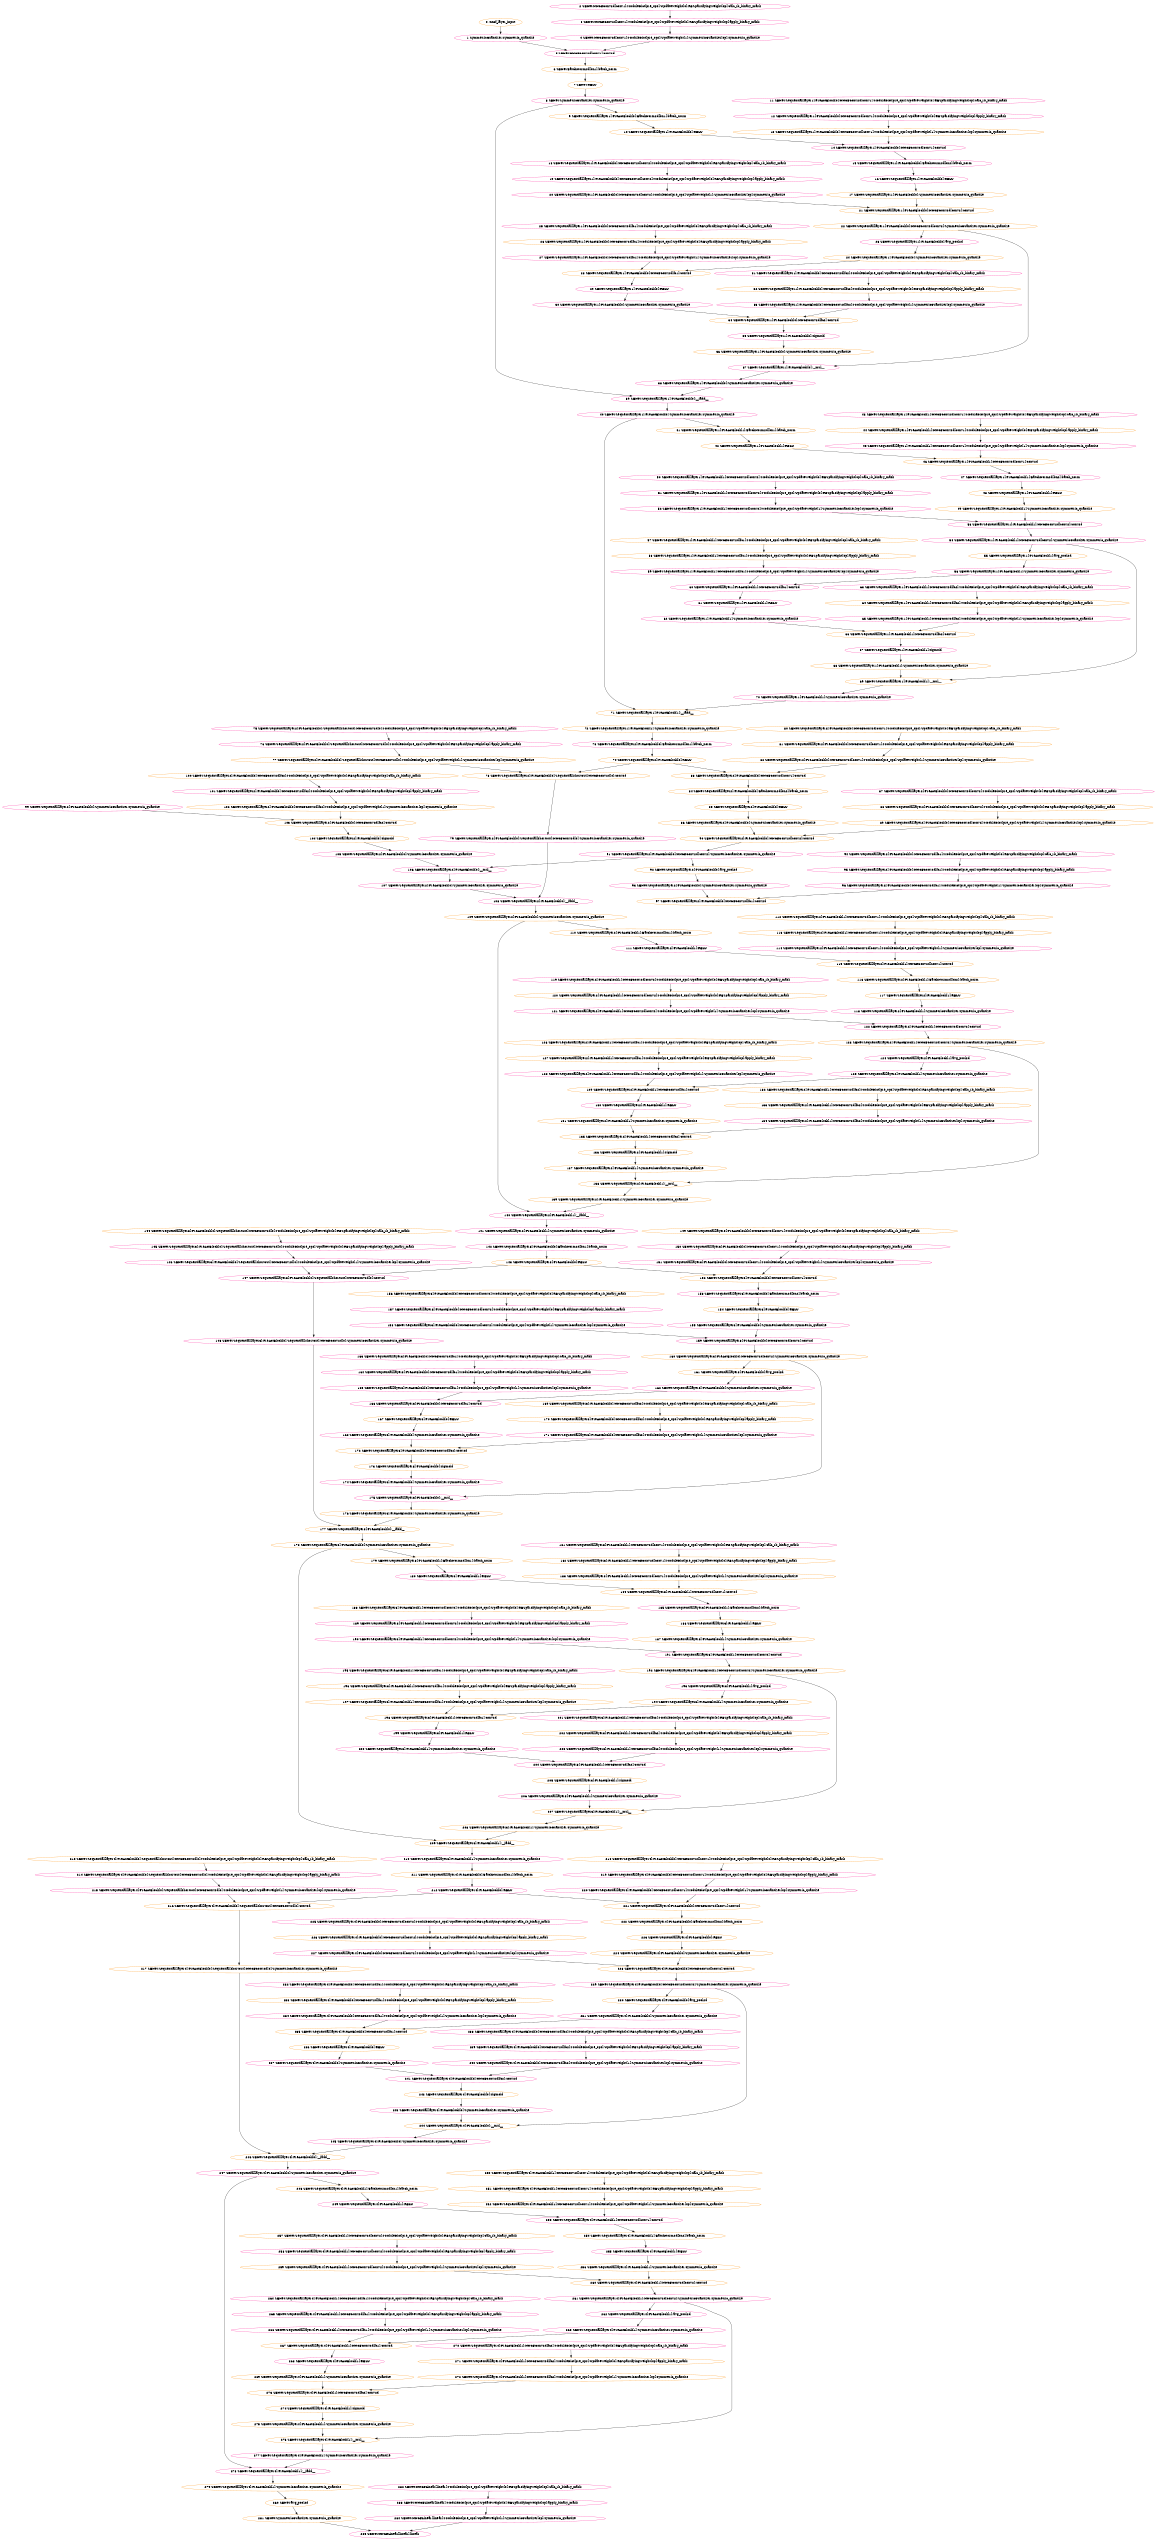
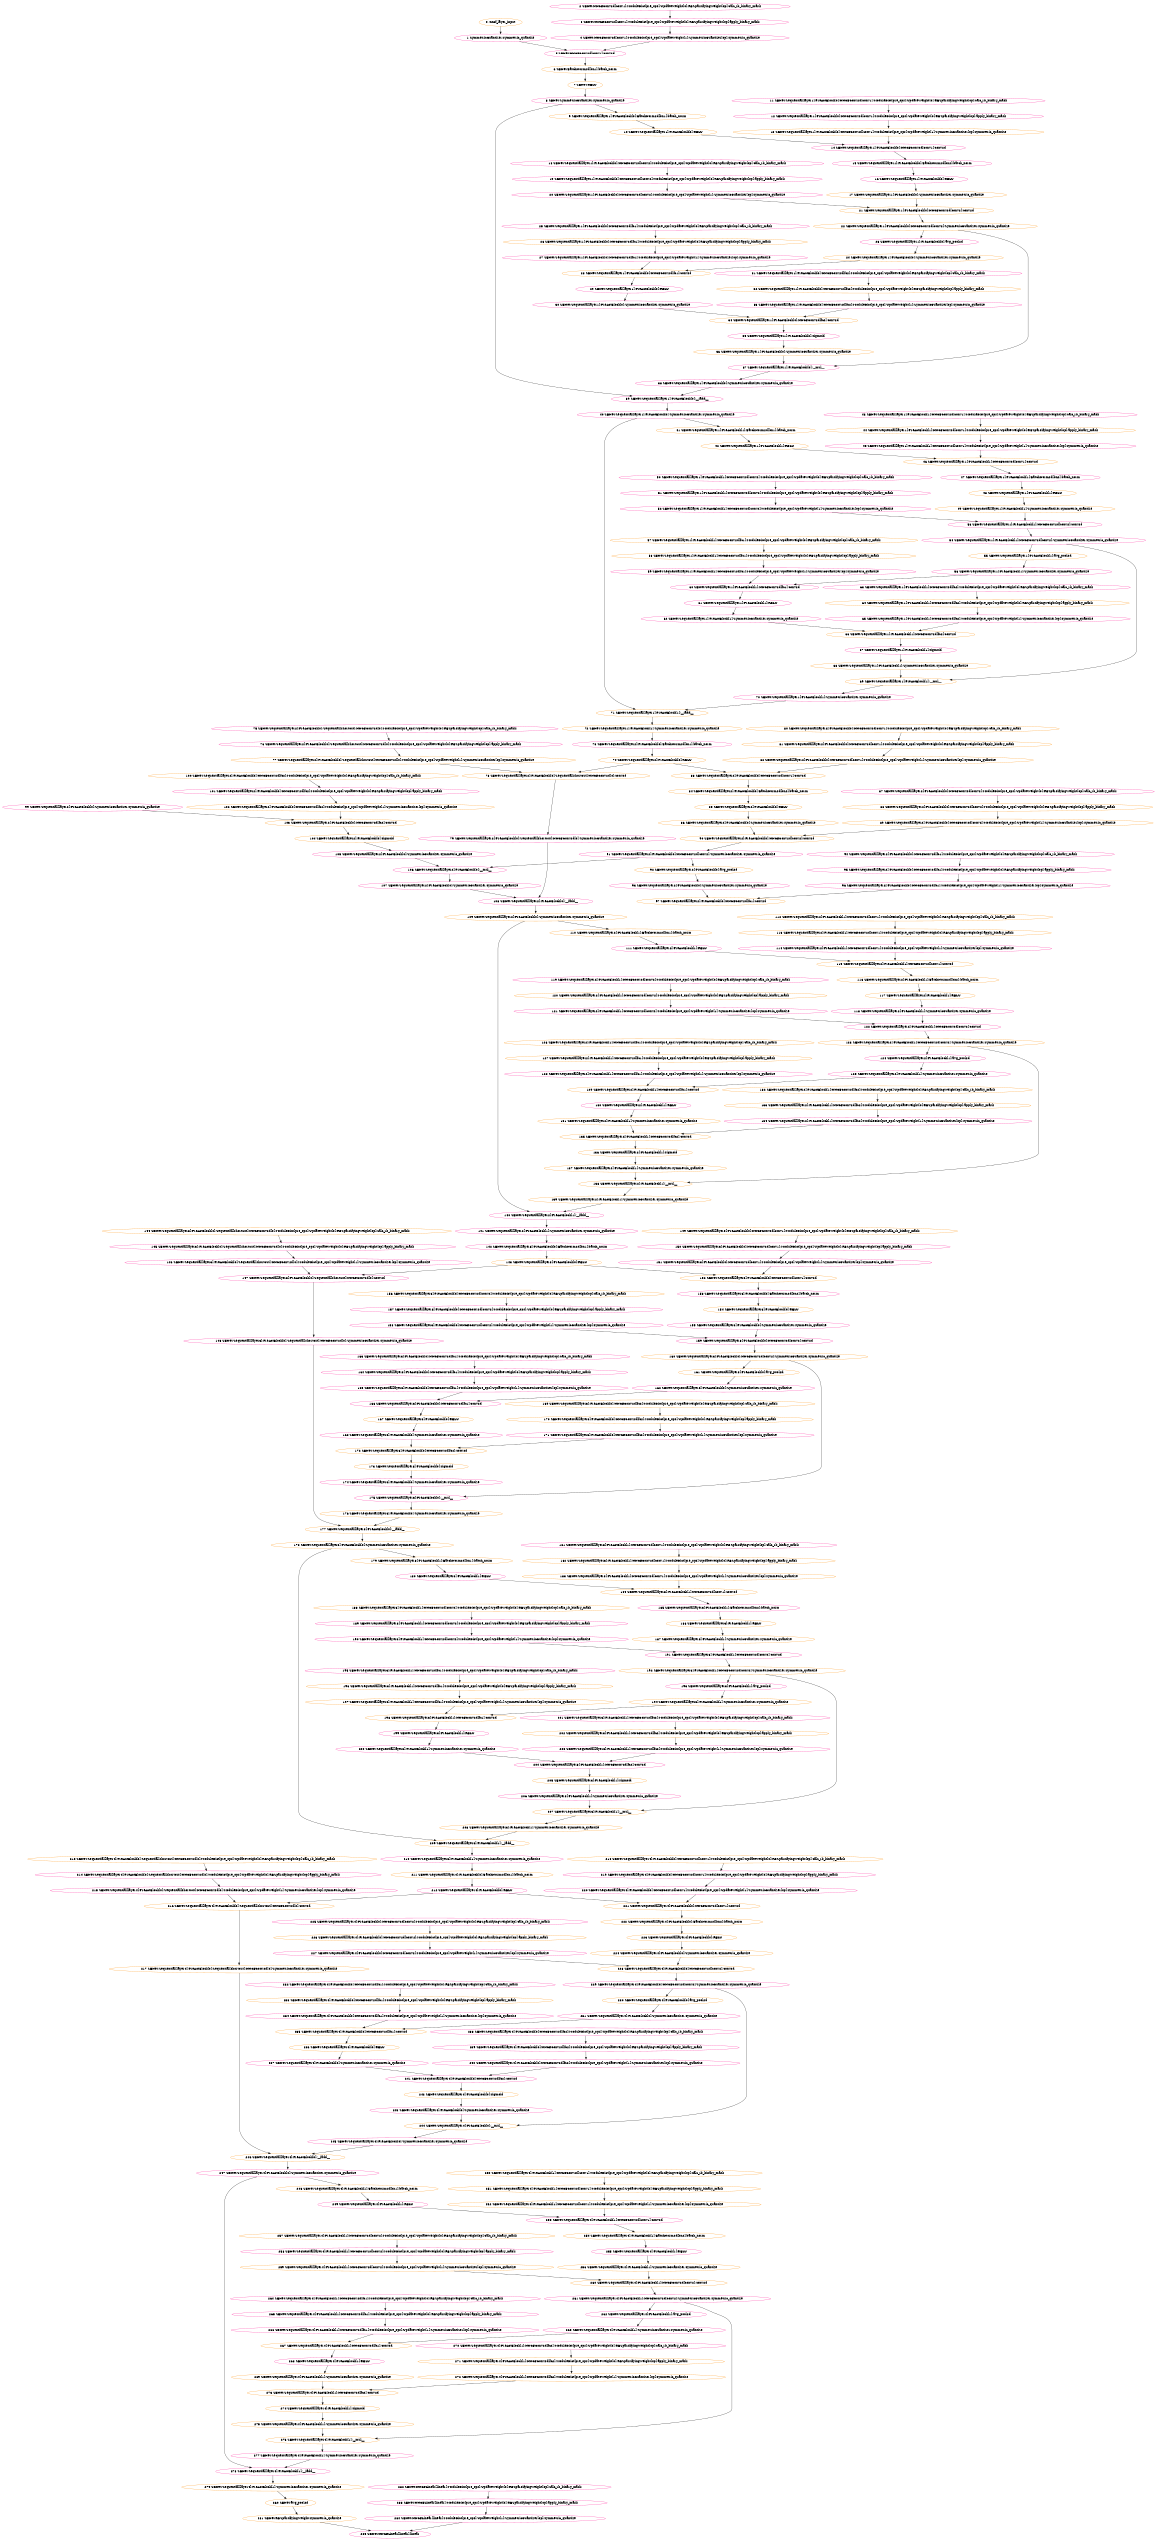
(300, 2519) -> (300, 2519)
